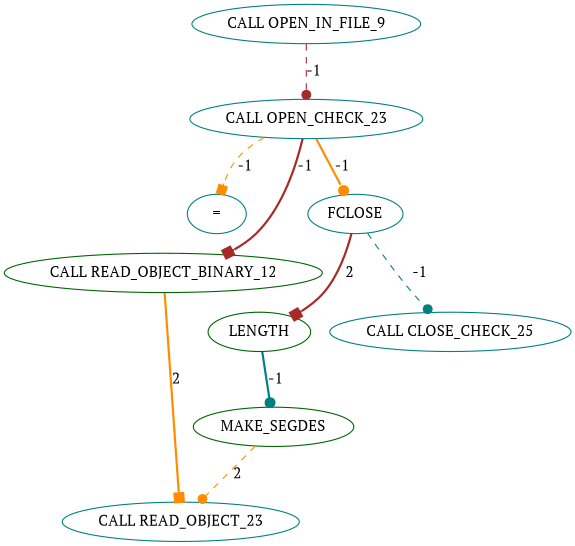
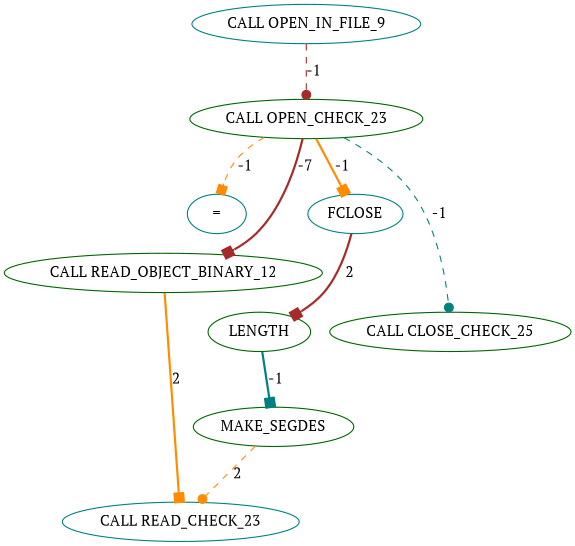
(306, 119) -> (306, 119)
(328, 162) -> (328, 162)
(305, 166) -> (305, 166)
(395, 271) -> (420, 205)
(450, 332) -> (450, 332)
(266, 375) -> (266, 375)
(181, 522) -> (181, 522)
